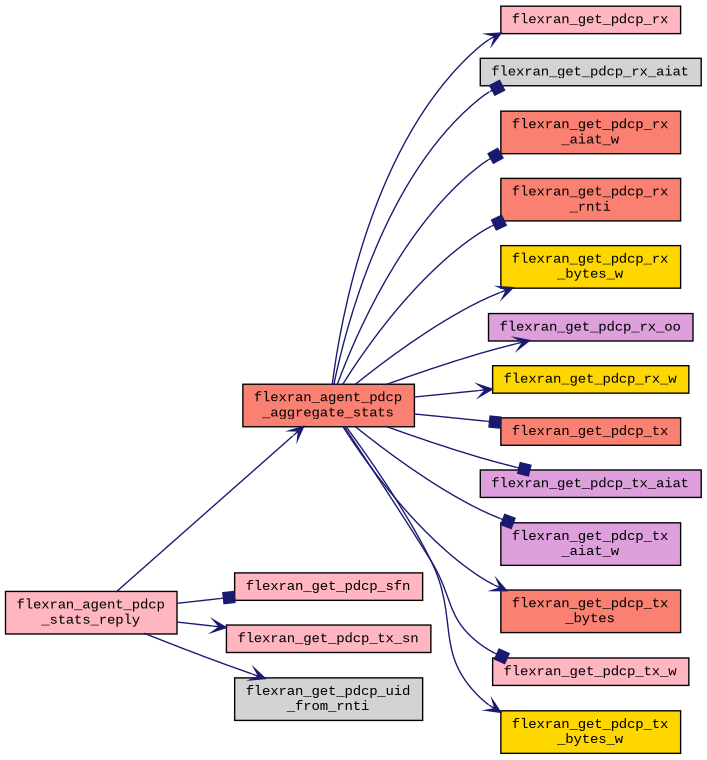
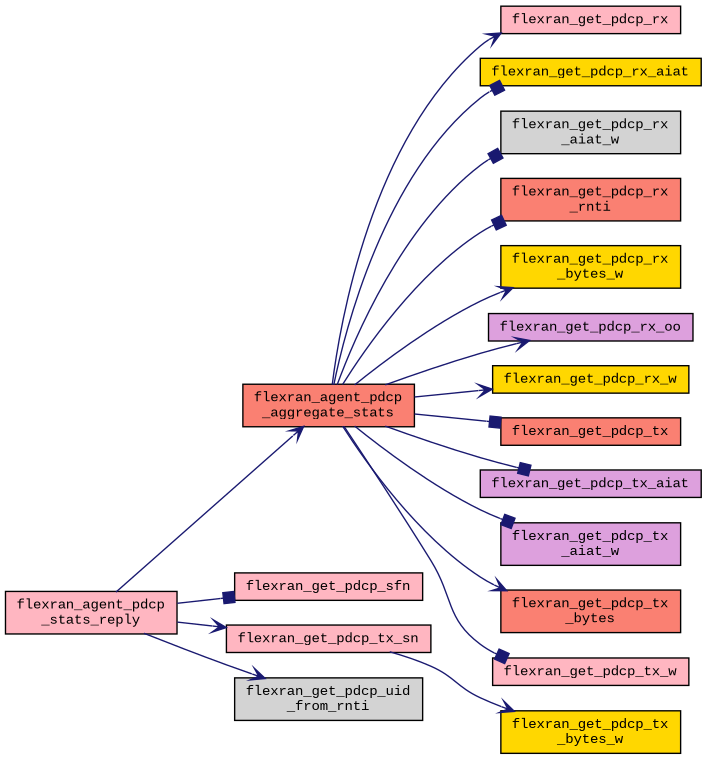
(591, 72) -> (591, 72)
(591, 132) -> (591, 132)
(447, 622) -> (447, 676)
